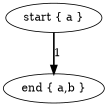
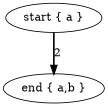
(58, 53) -> (58, 53)
